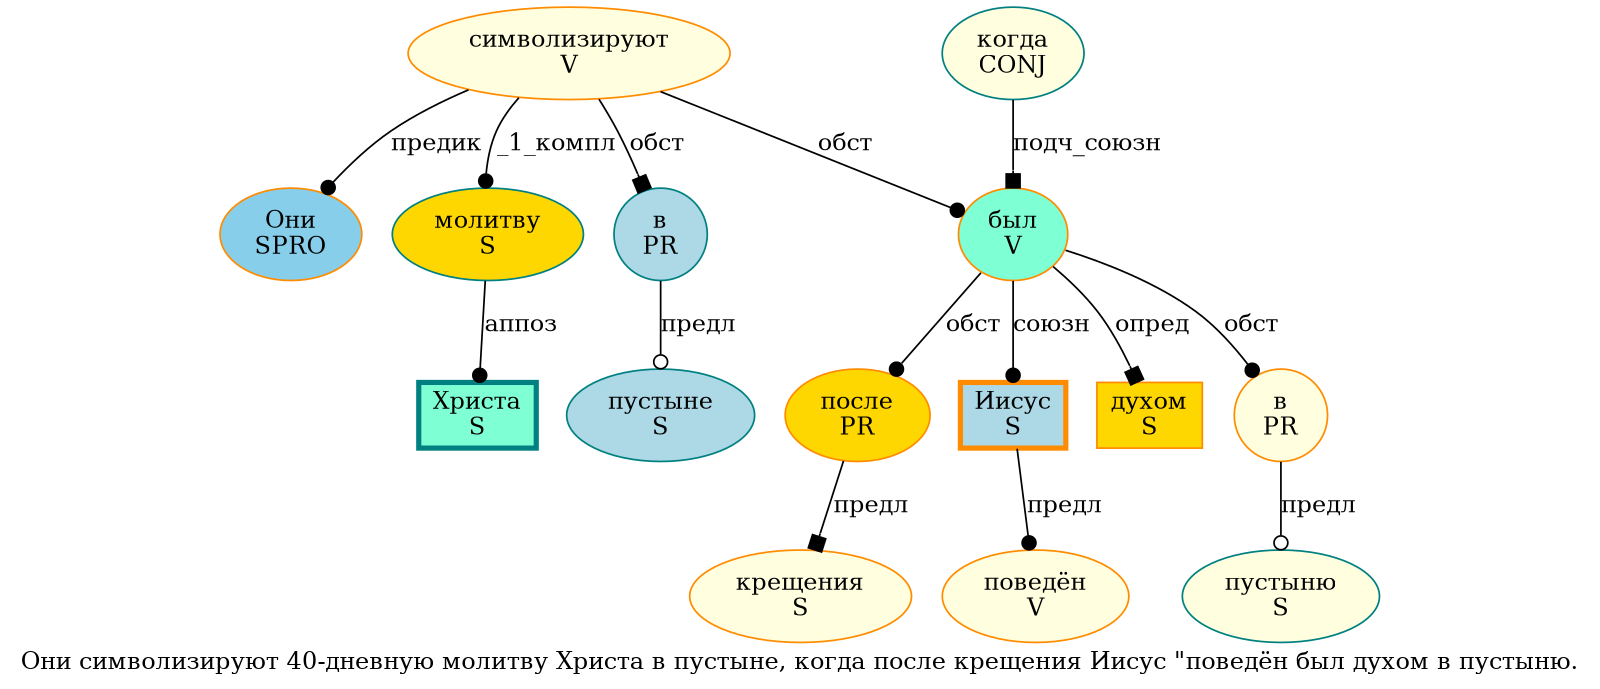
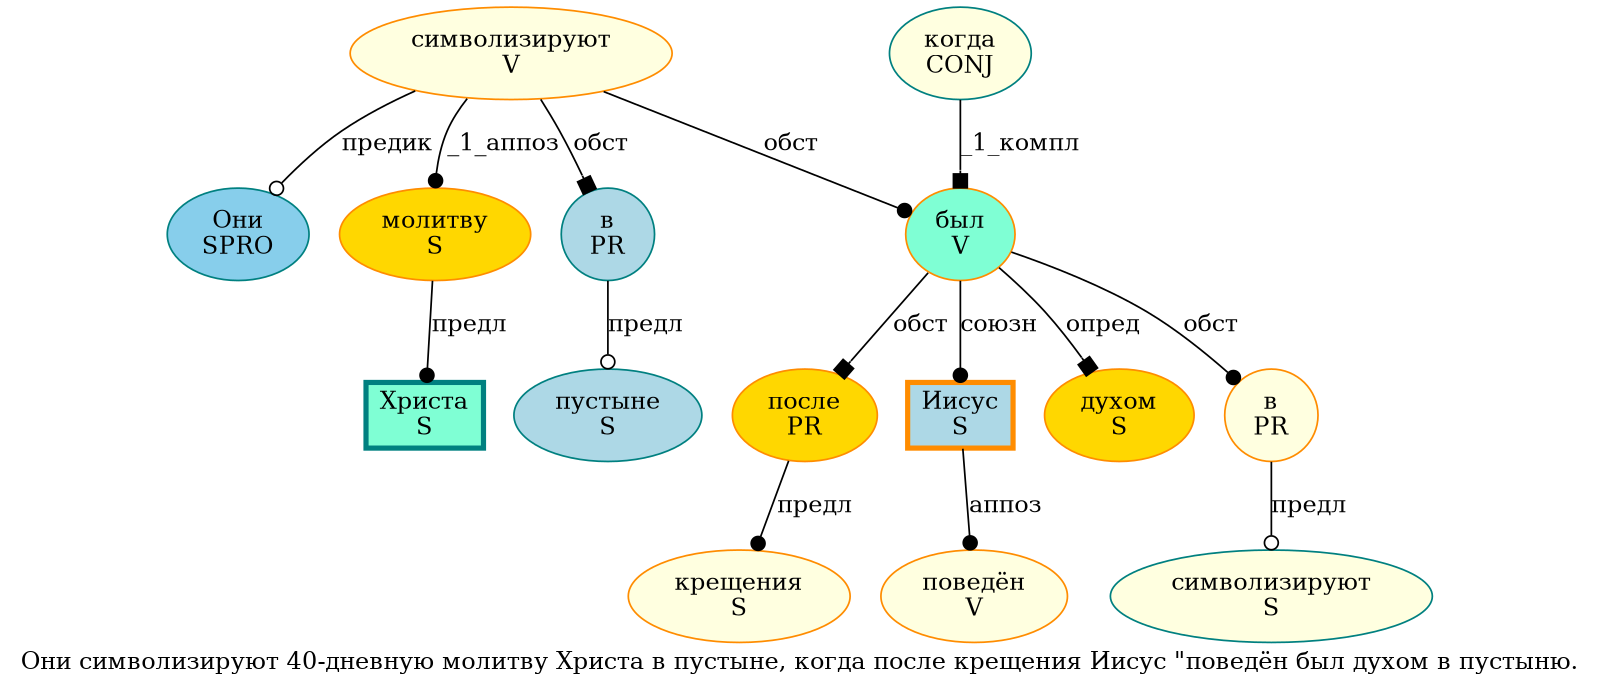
(395, 128) -> (343, 130)
(557, 144) -> (503, 144)
(1087, 144) -> (1021, 144)
(291, 234) -> (238, 234)
(488, 234) -> (435, 234)
(941, 318) -> (890, 317)
(522, 325) -> (470, 325)
(1150, 415) -> (1119, 415)
(832, 497) -> (775, 499)
(1065, 506) -> (1006, 506)
(1281, 596) -> (1271, 596)
